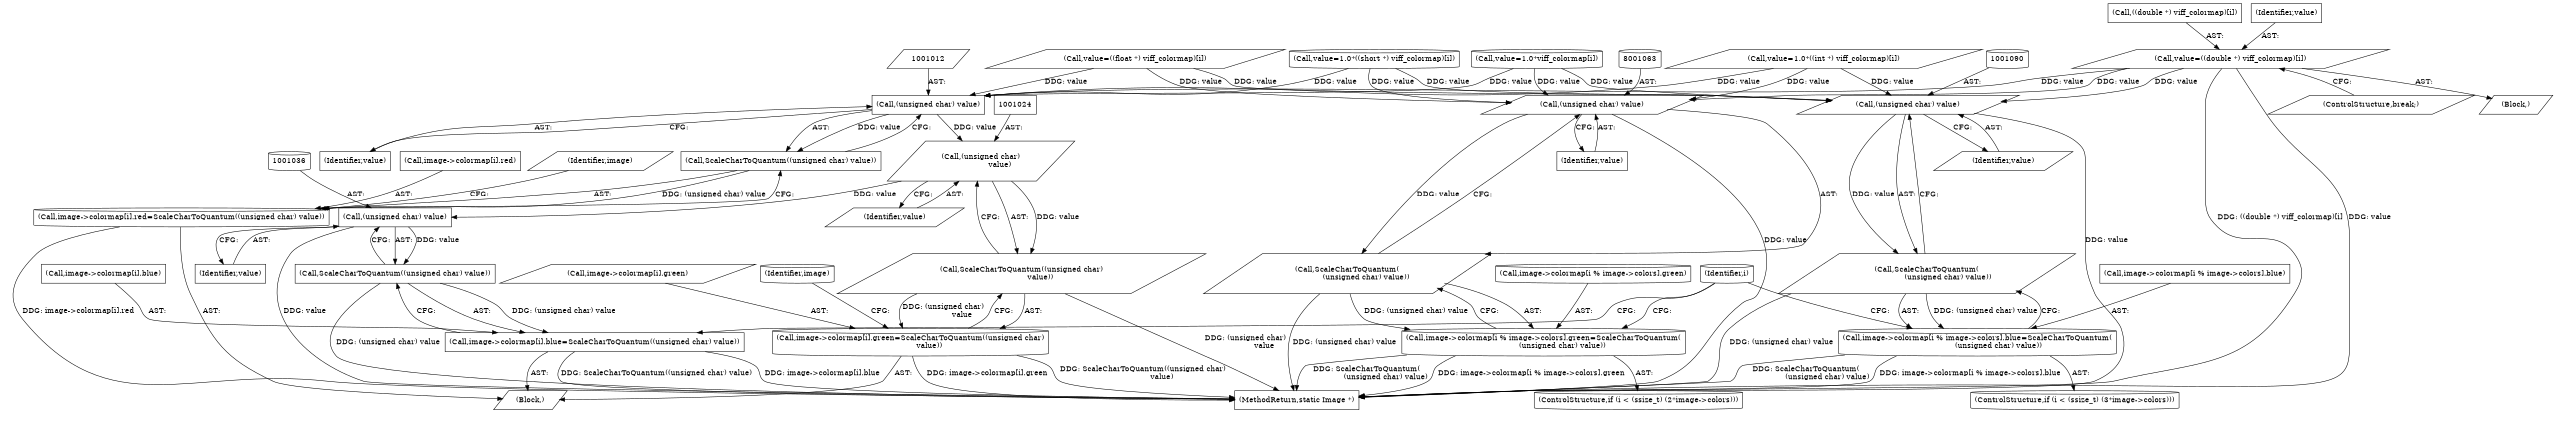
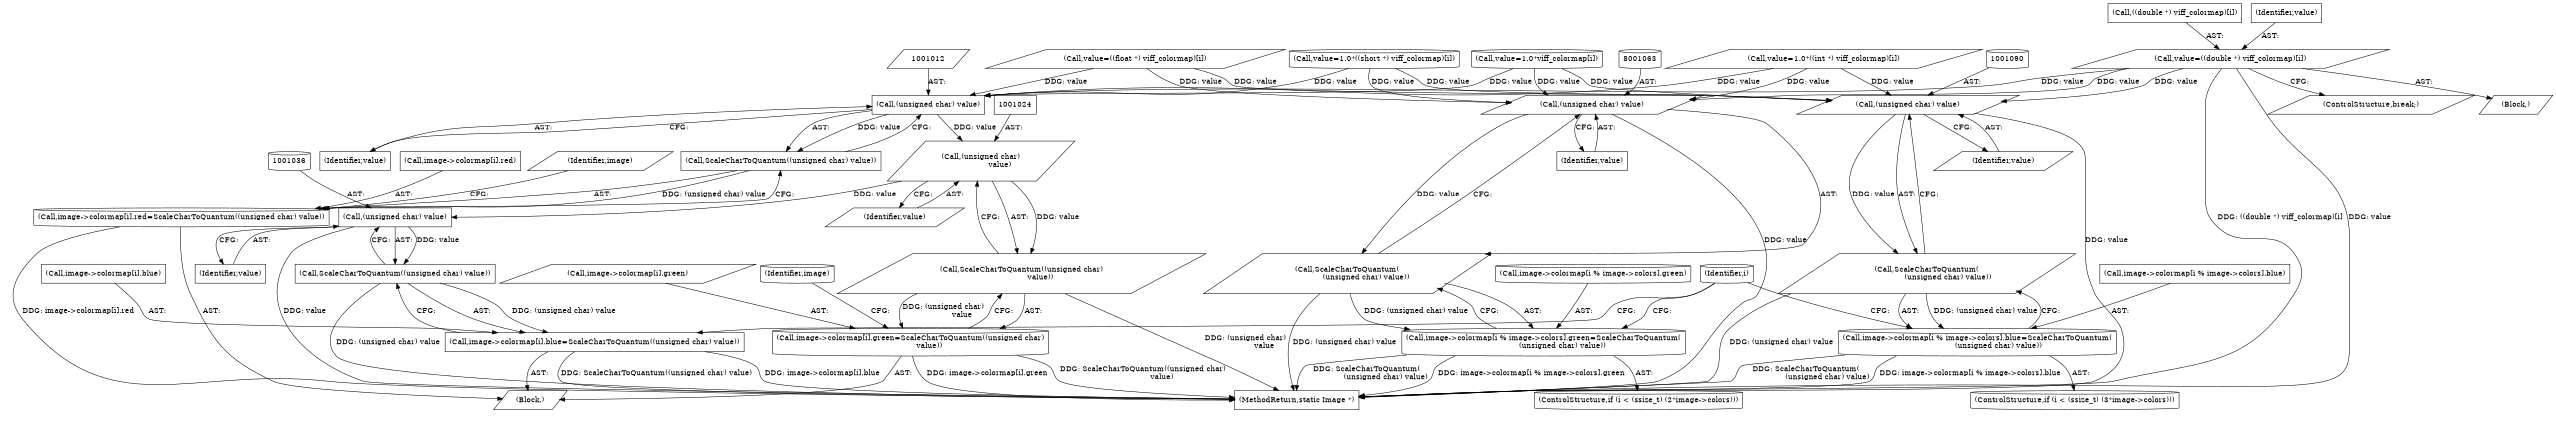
(2320, 80) -> (2283, 83)
